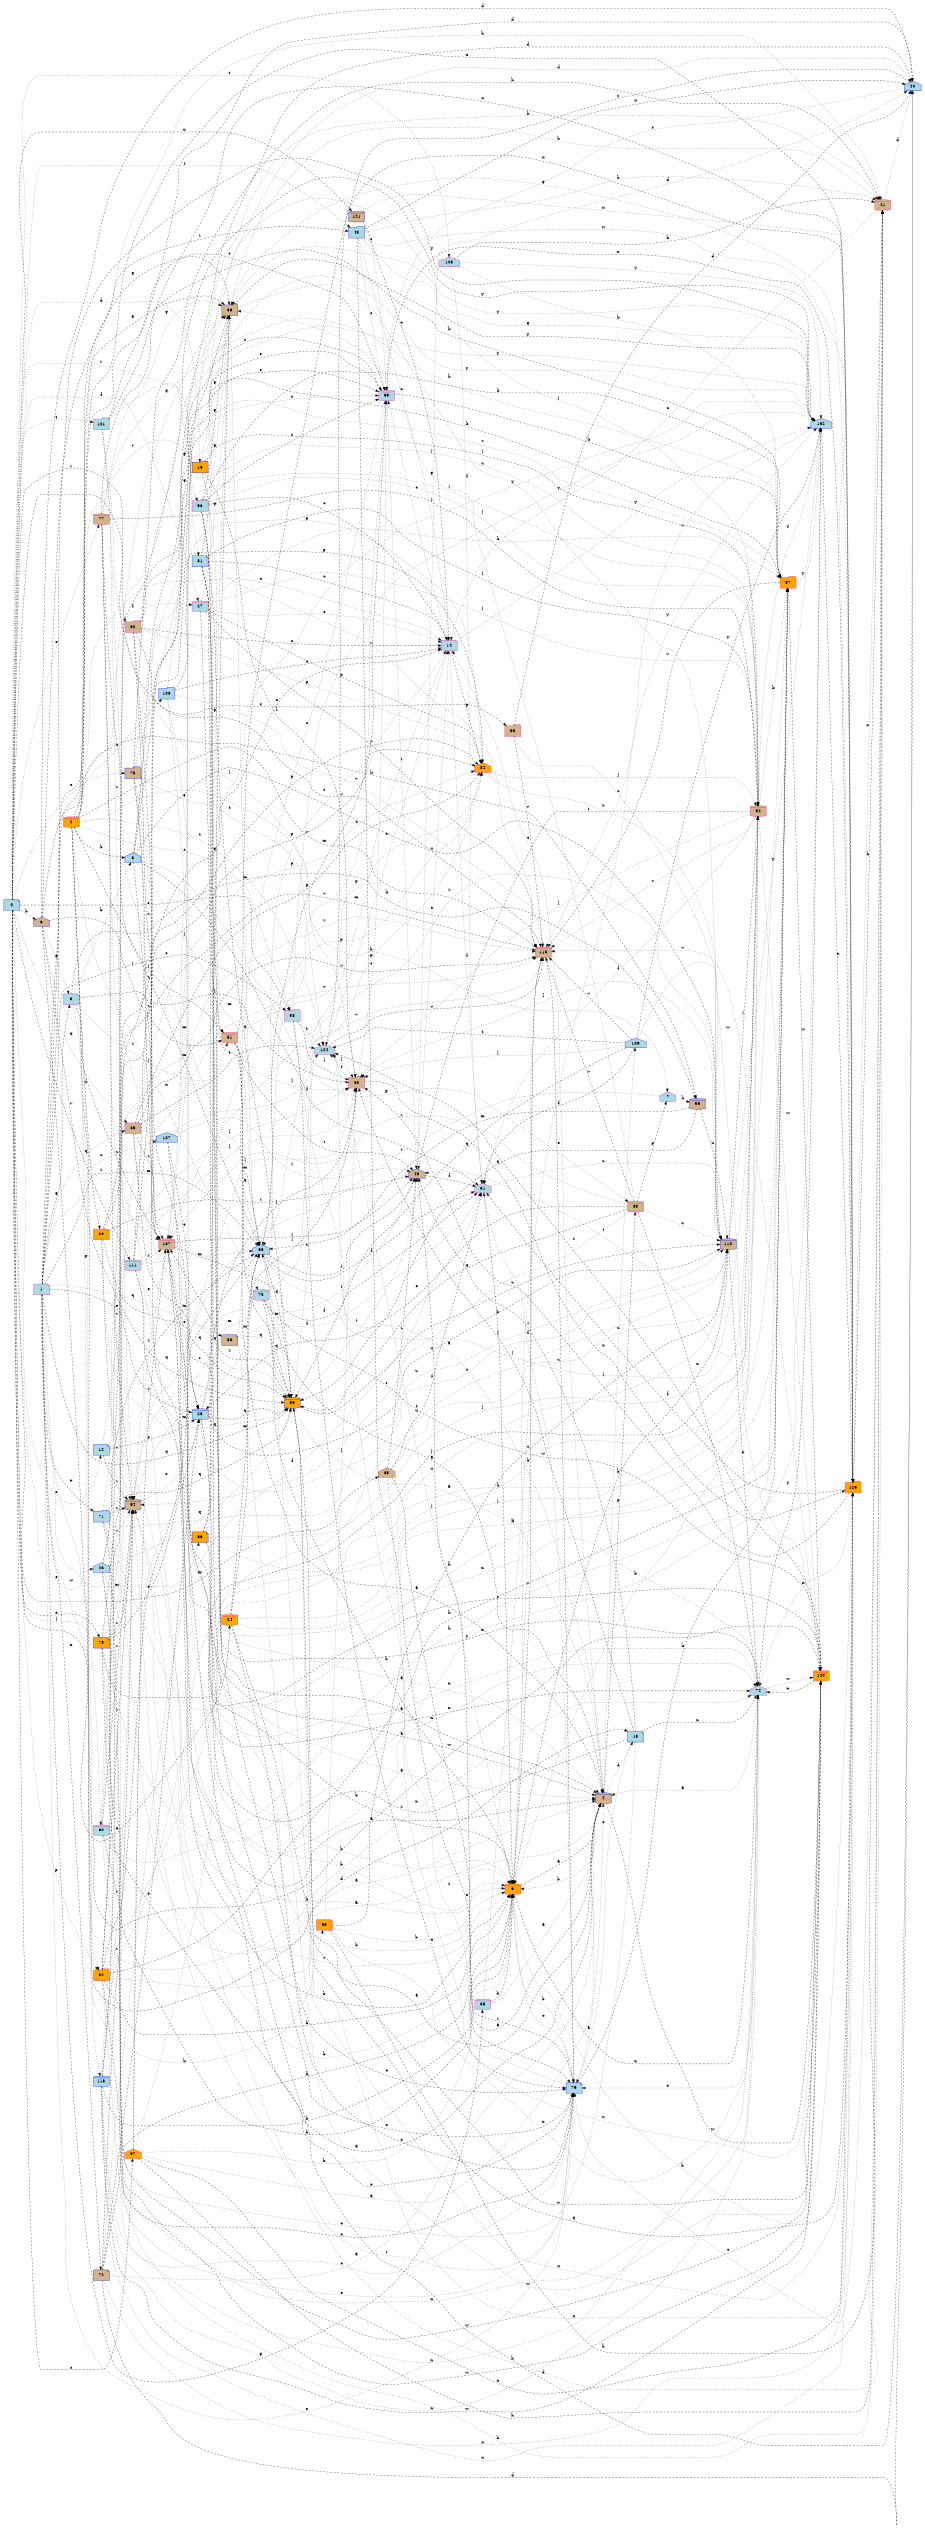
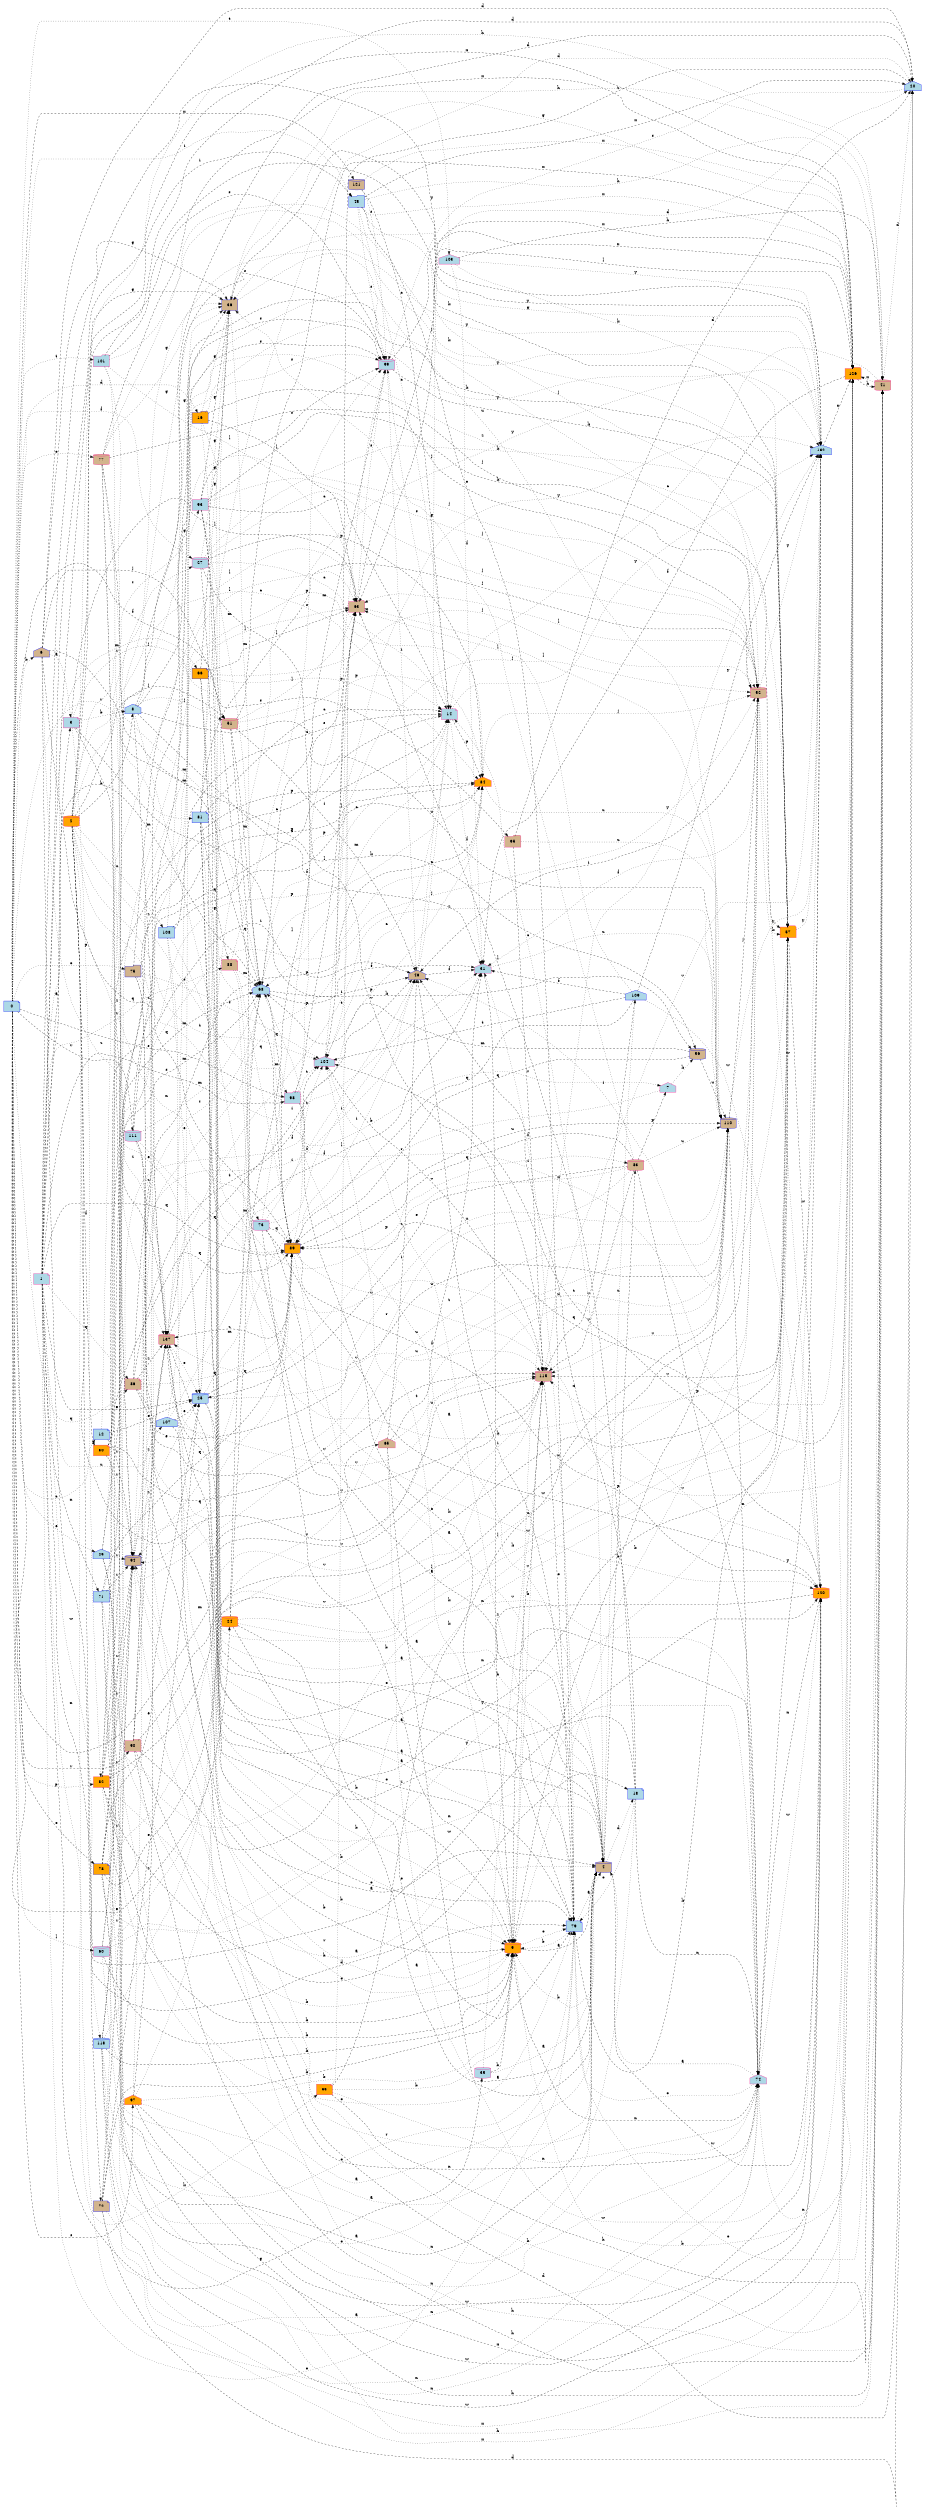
(217, 989) -> (215, 897)
(230, 1340) -> (230, 965)
(698, 1364) -> (698, 1391)
